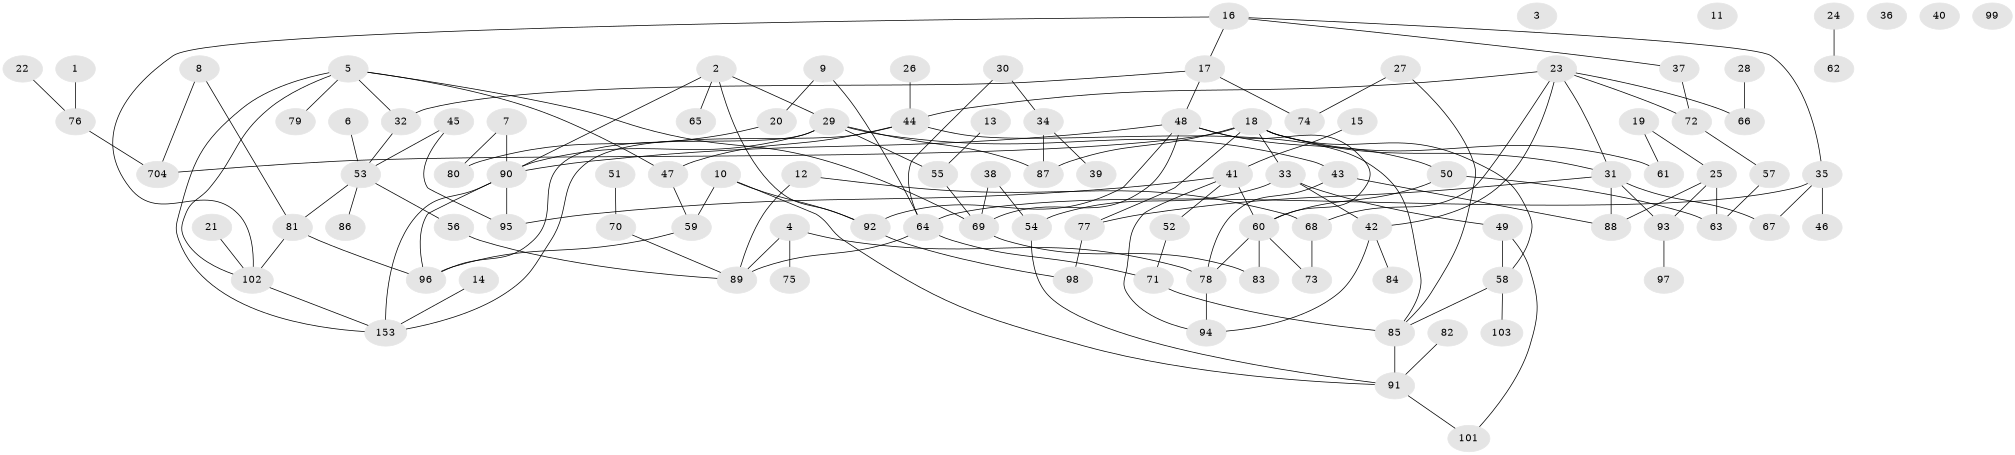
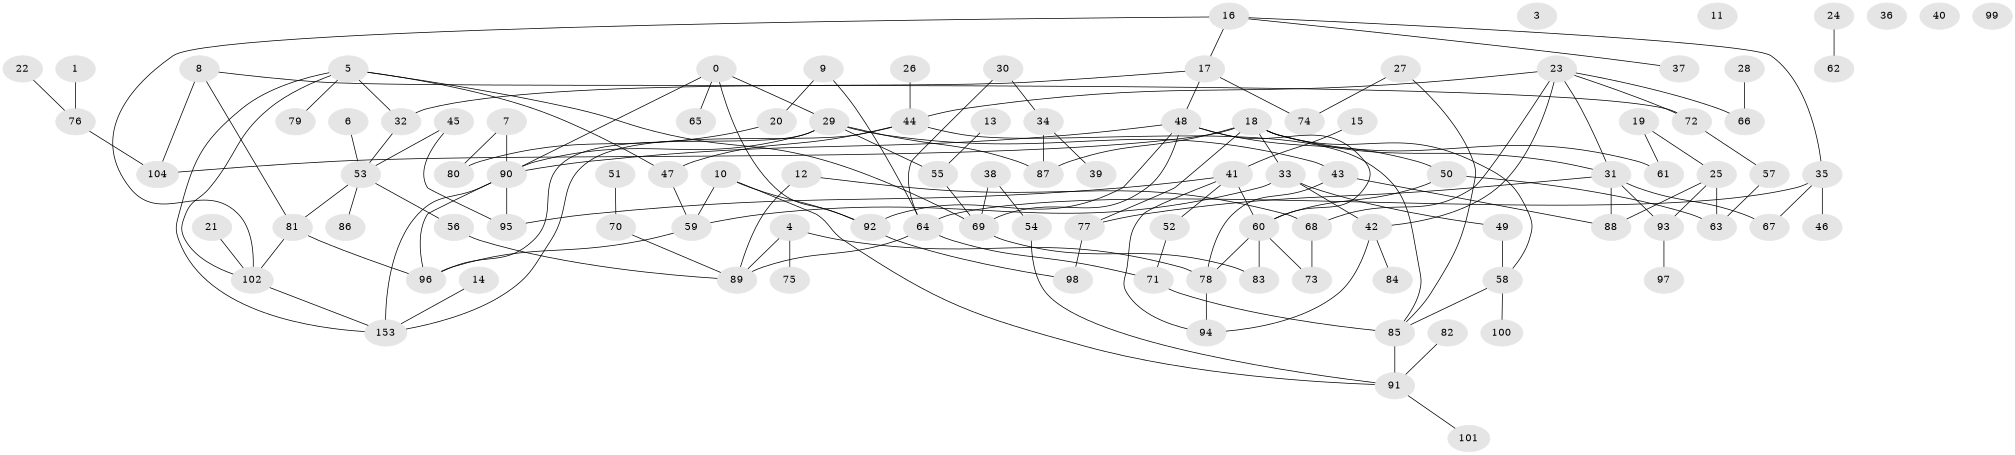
(716, 69) -> (716, 69)
(1685, 93) -> (1058, 86)
(158, 175) -> (158, 175)
(1159, 201) -> (1062, 213)
(1502, 333) -> (1502, 333)
(1532, 338) -> none
